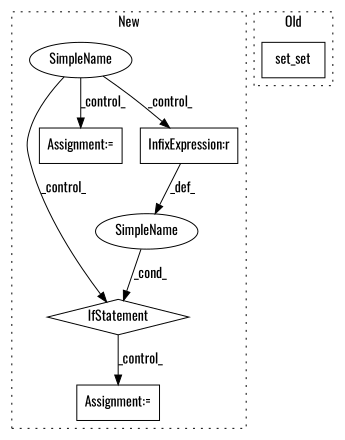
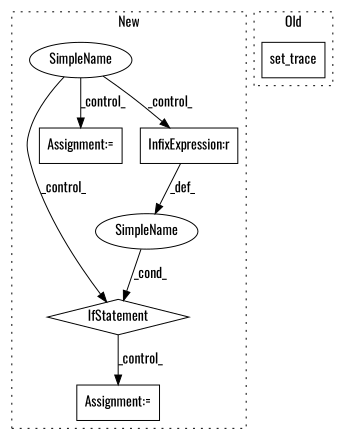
(293, 60) -> (293, 60)
